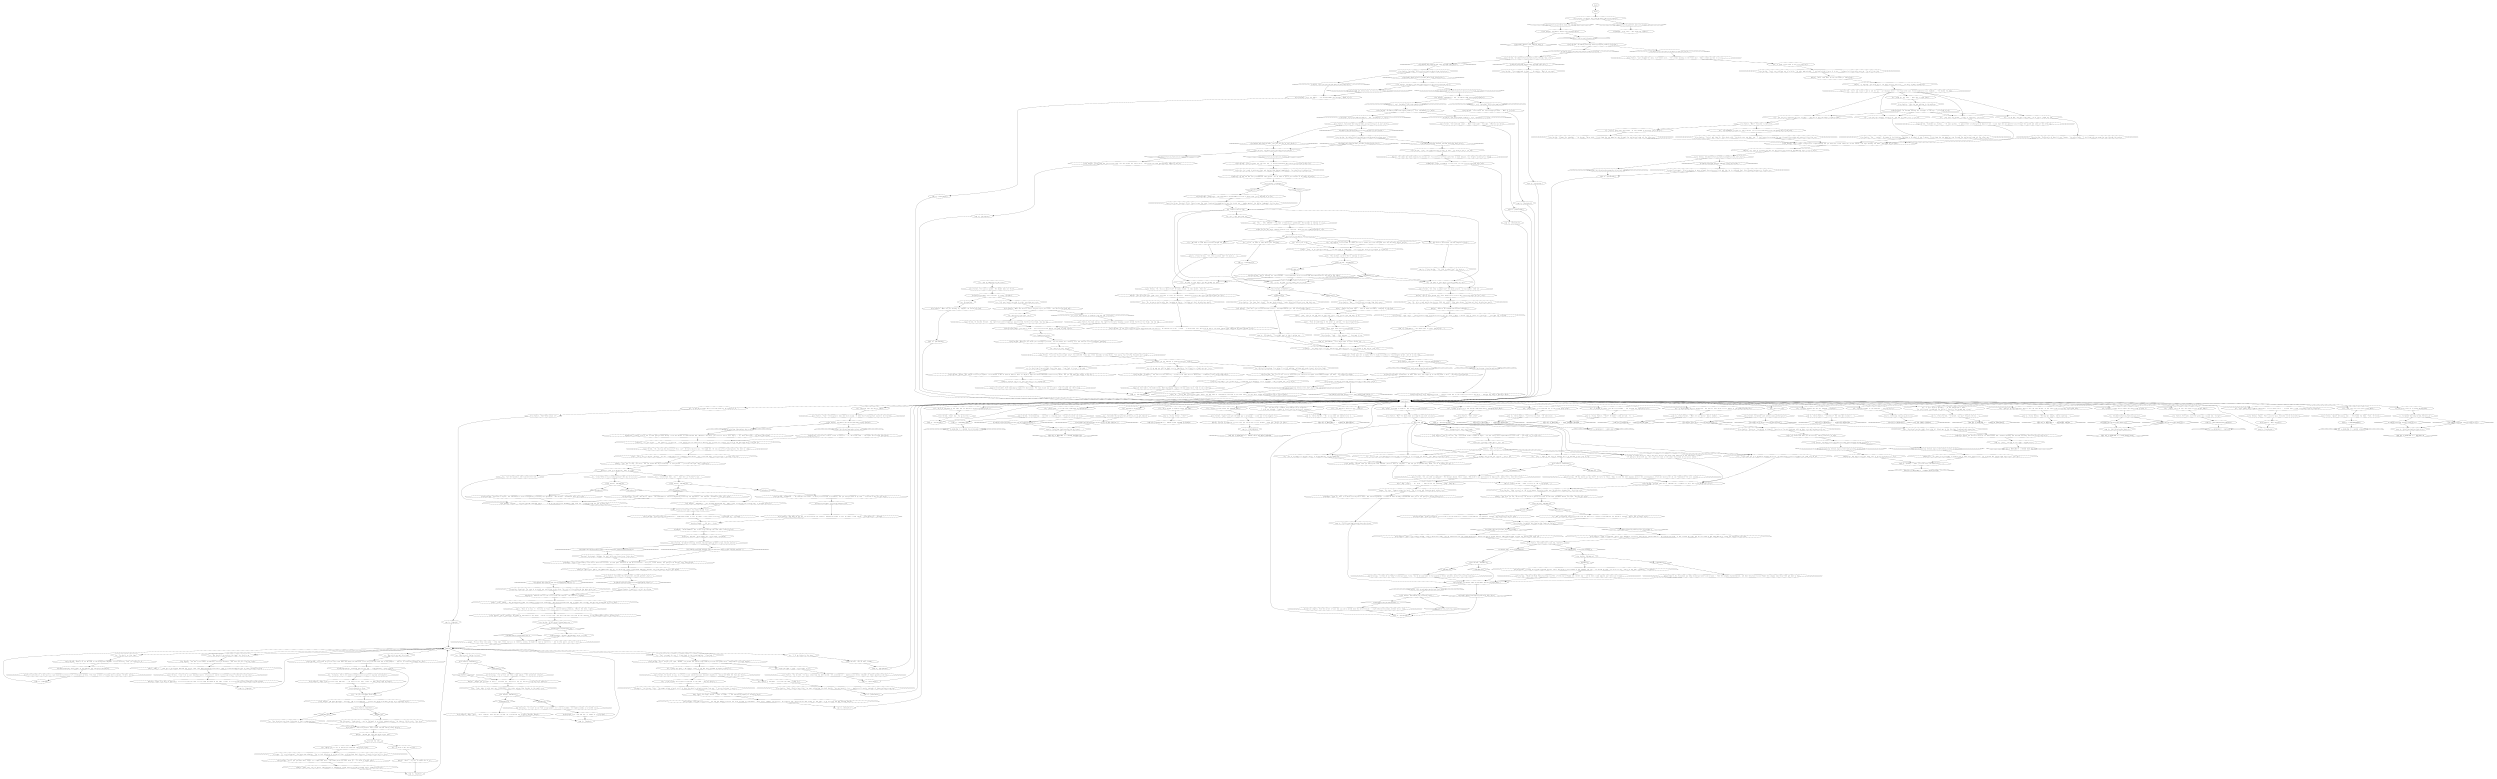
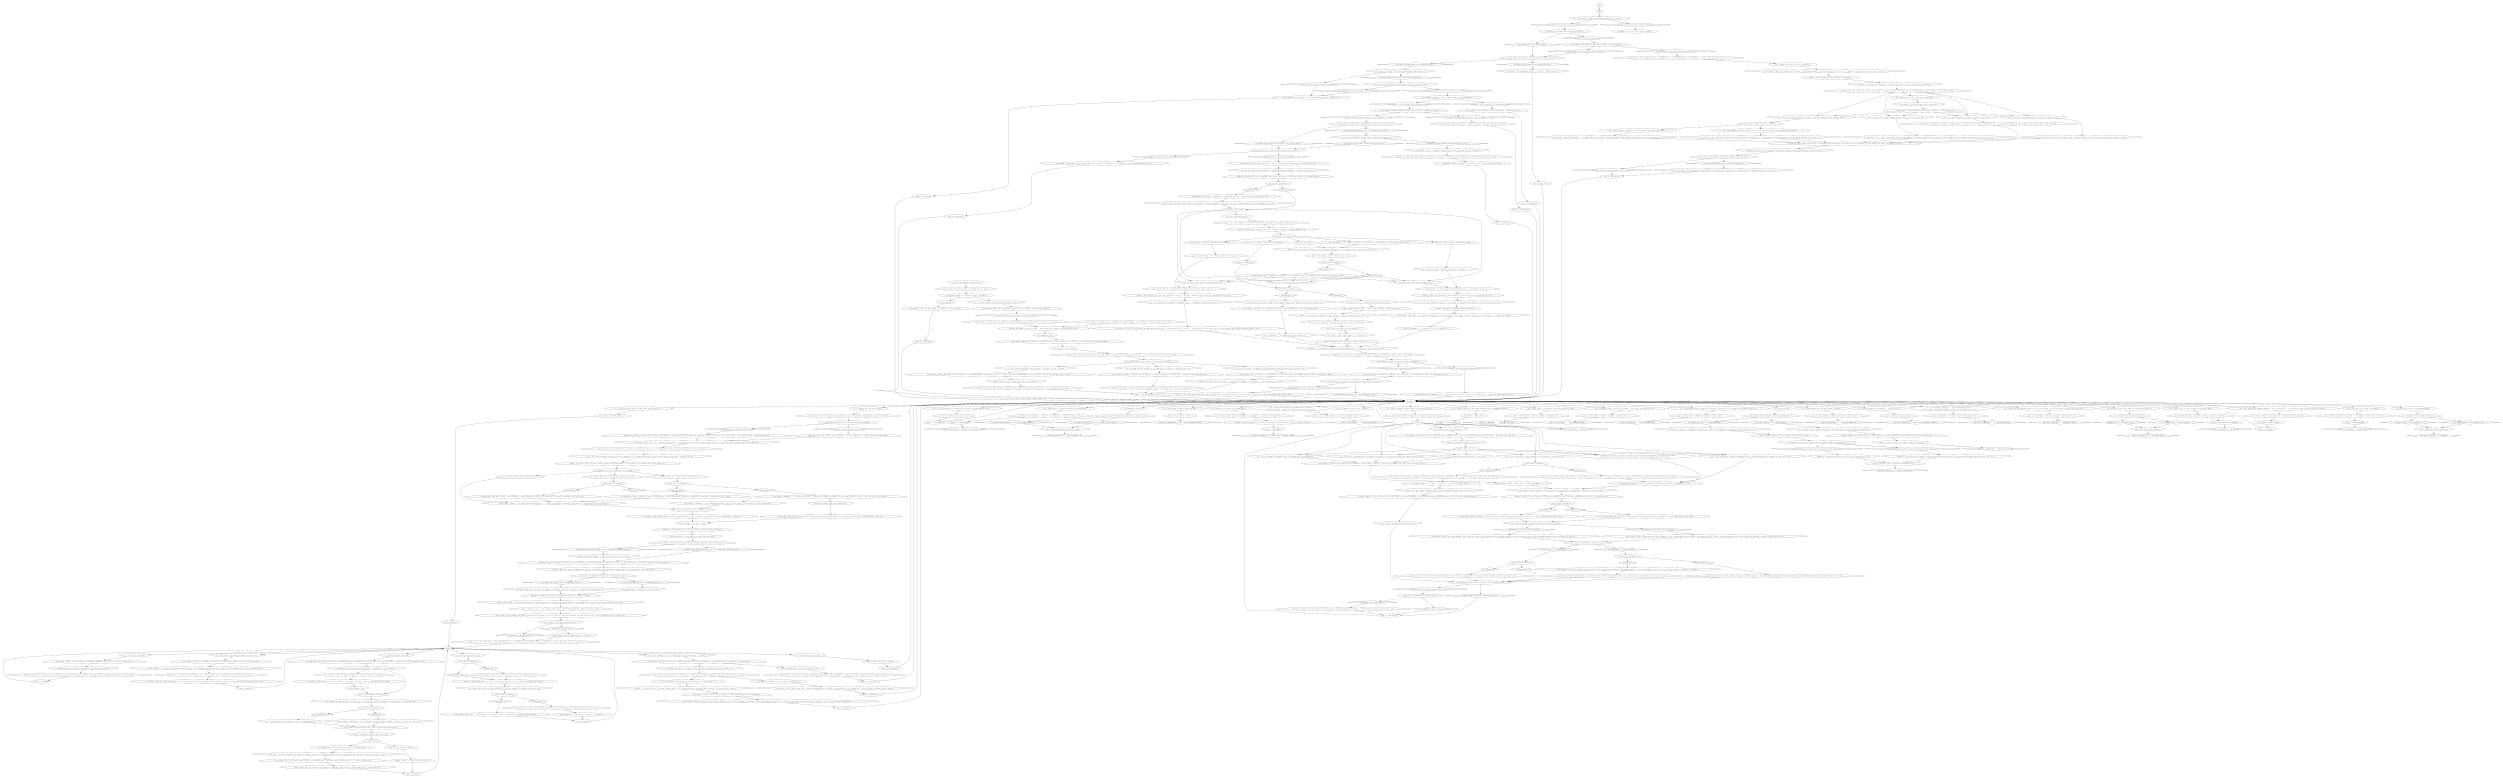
(1020, 315) -> none
(1169, 422) -> (1180, 422)
